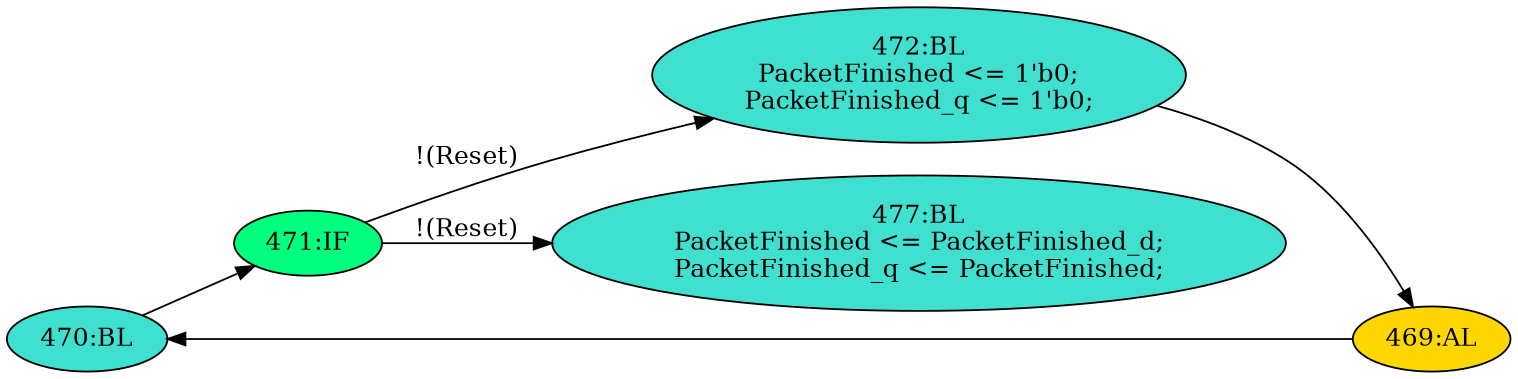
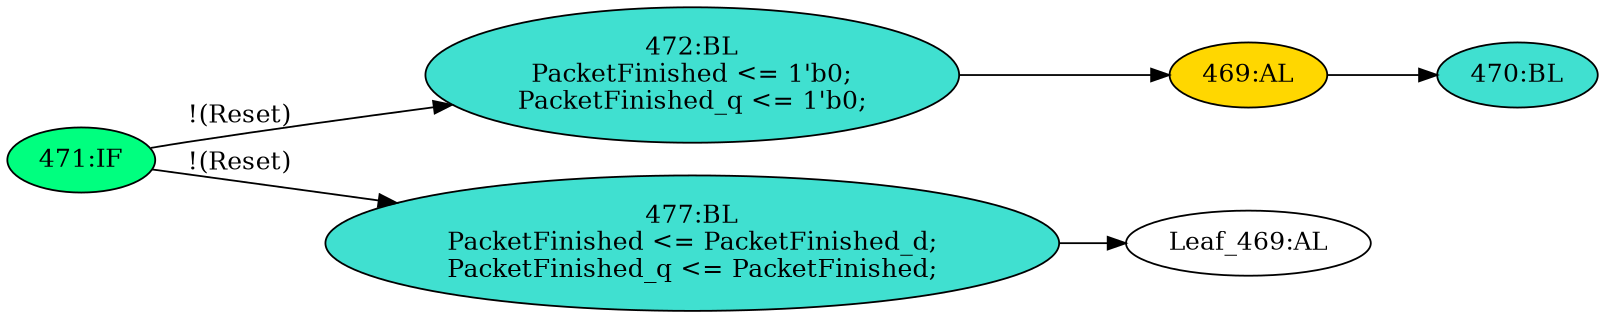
none -> (1248, 243)
(190, 294) -> none
